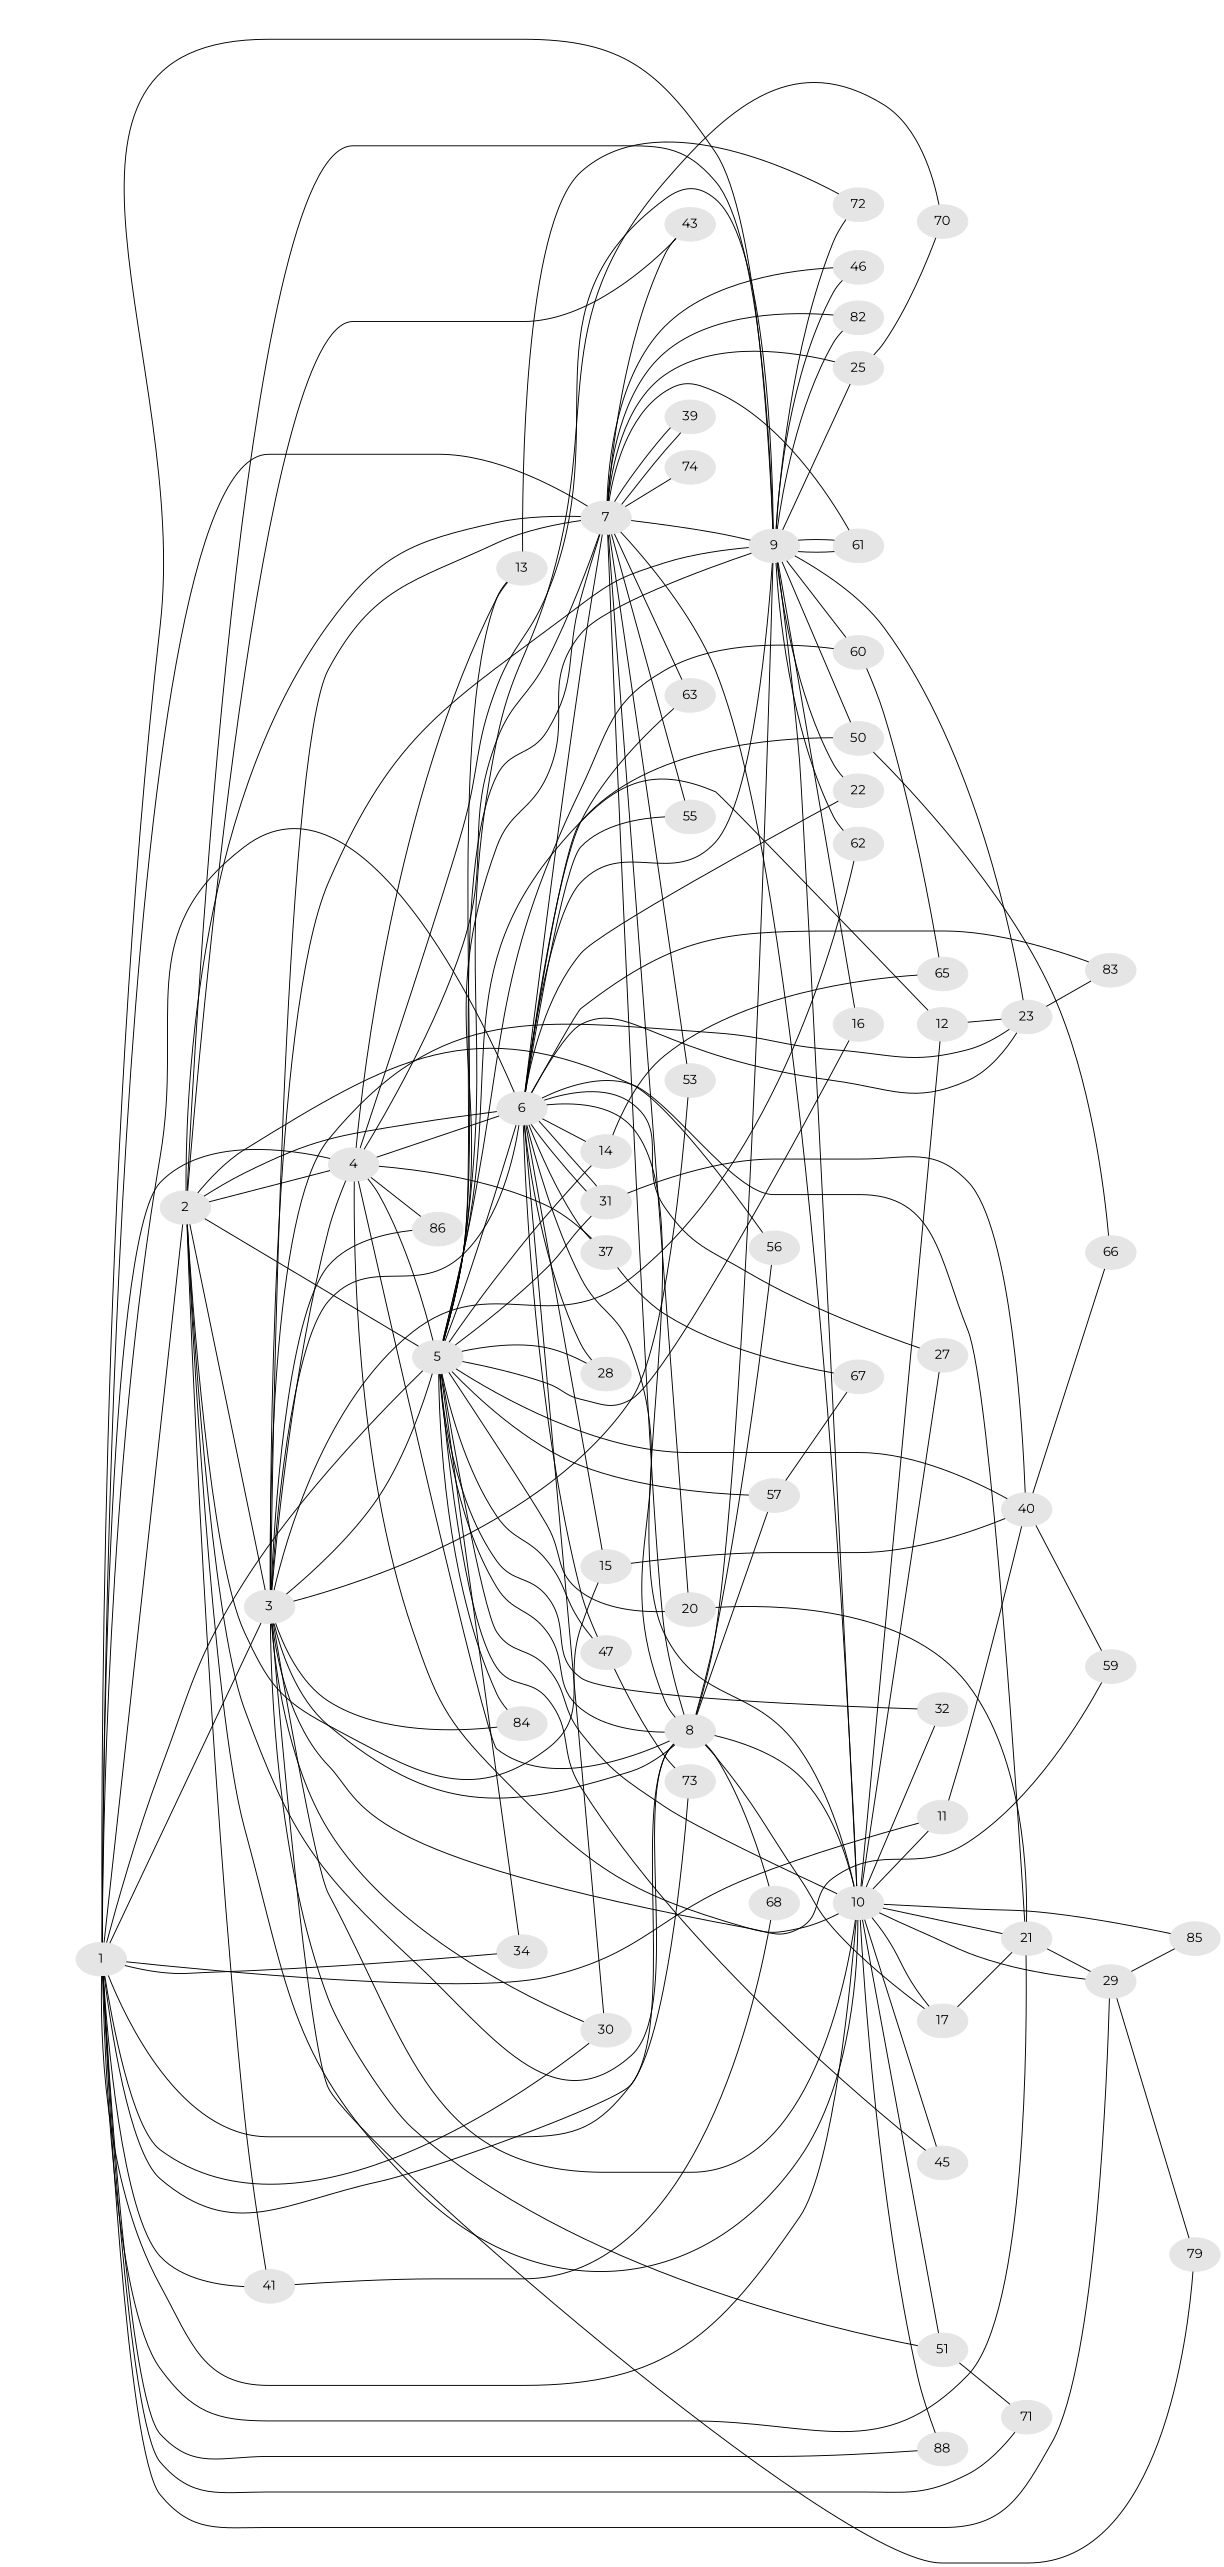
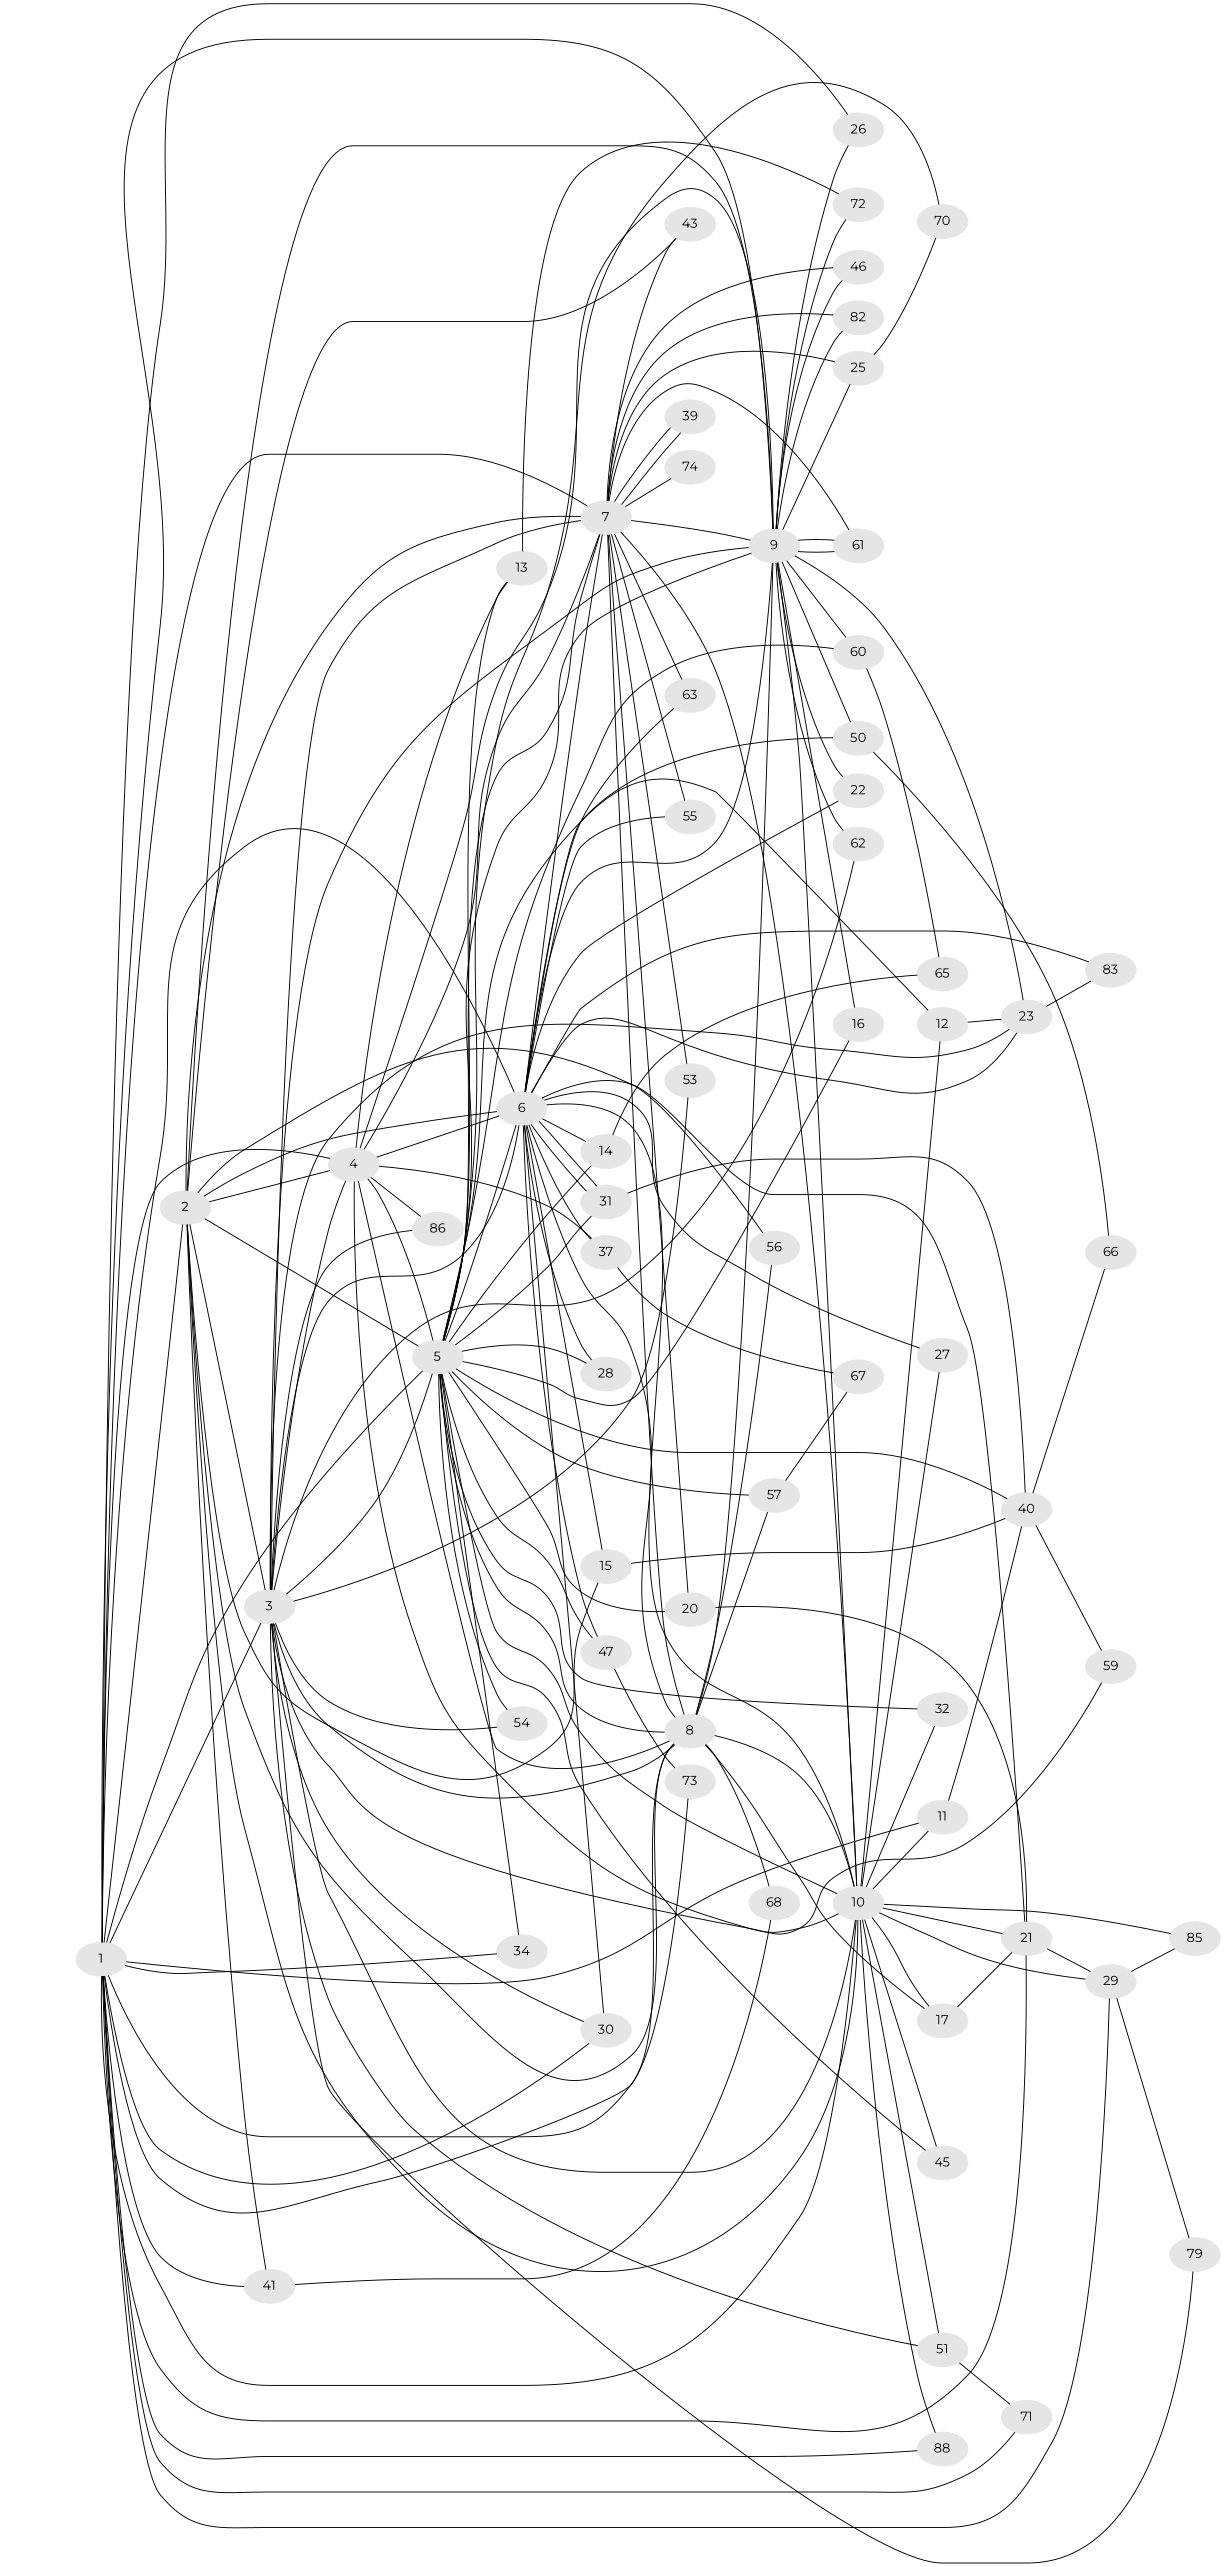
none -> (858, 130)
(522, 1724) -> (522, 1724)
